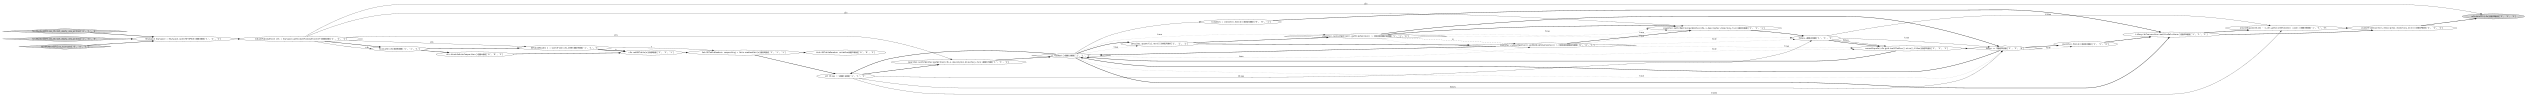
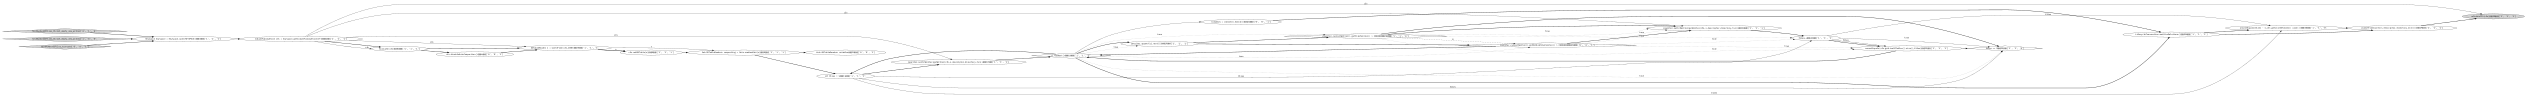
(2086, 44) -> none
(566, 53) -> (518, 51)
(1542, 67) -> none
